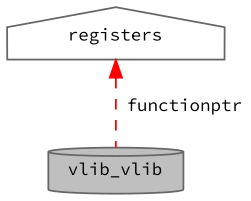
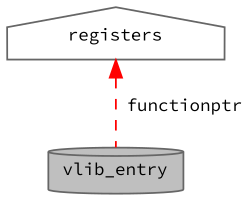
(116, 171) -> (116, 171)
